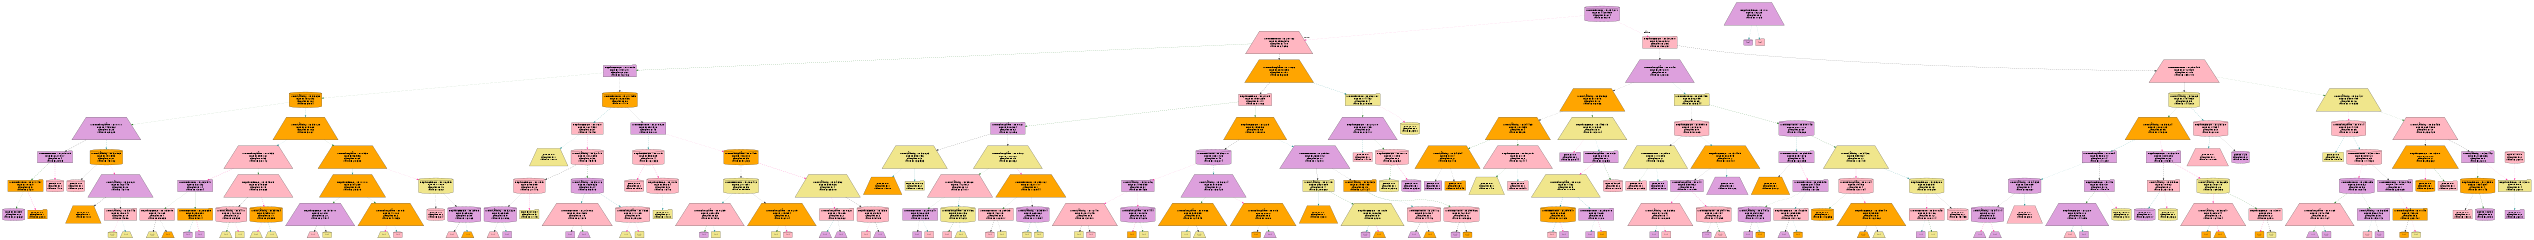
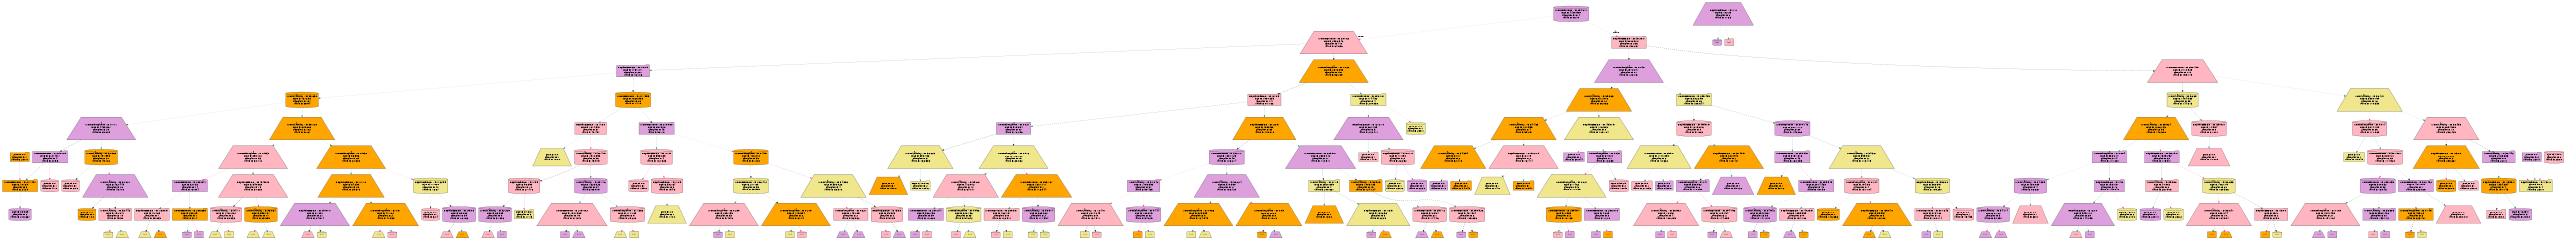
(2240, 157) -> none
(1518, 186) -> (1524, 186)
(31, 200) -> (20, 170)
(2515, 200) -> (2534, 170)
(83, 214) -> (87, 214)
(663, 214) -> (667, 214)
none -> (2458, 214)
(2485, 214) -> (2520, 214)
